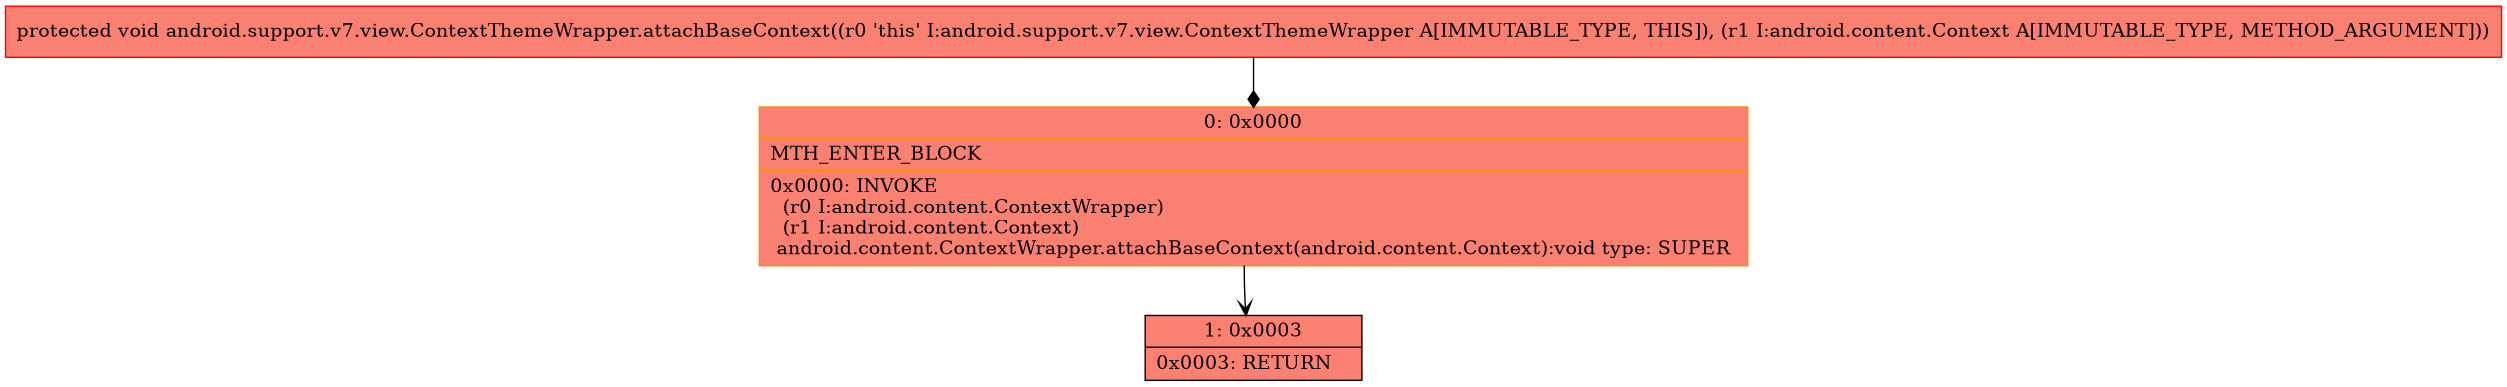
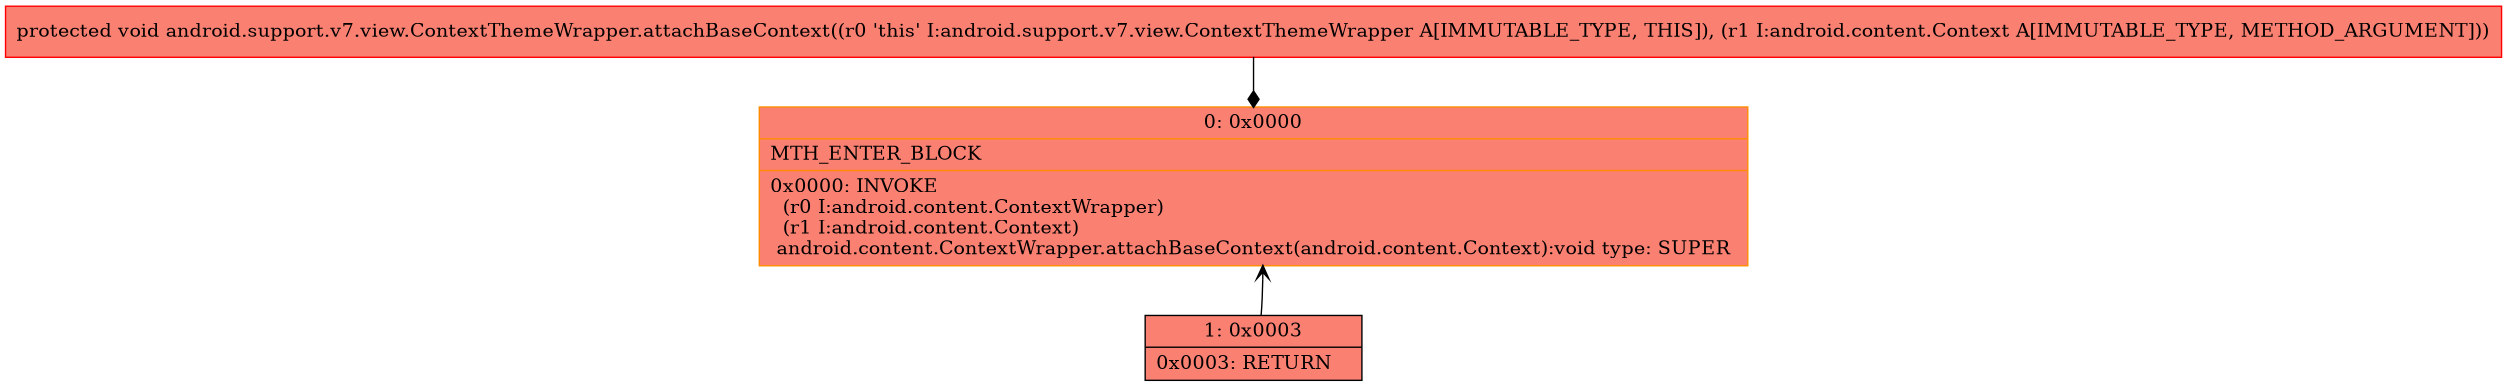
(1244, 284) -> (1262, 297)
